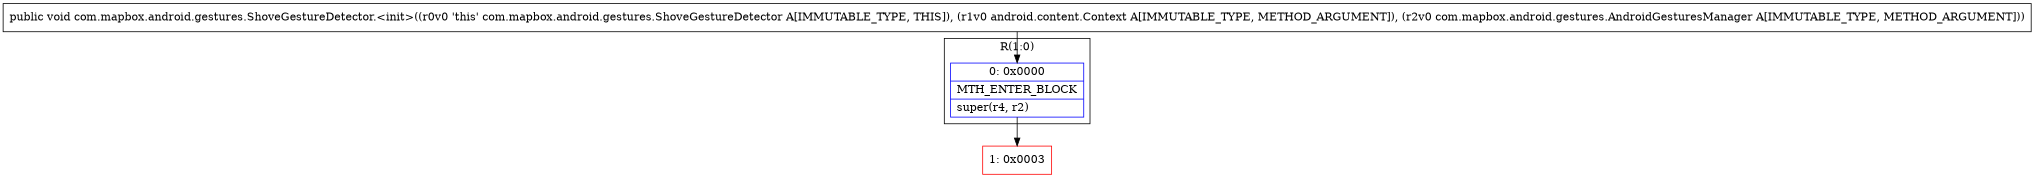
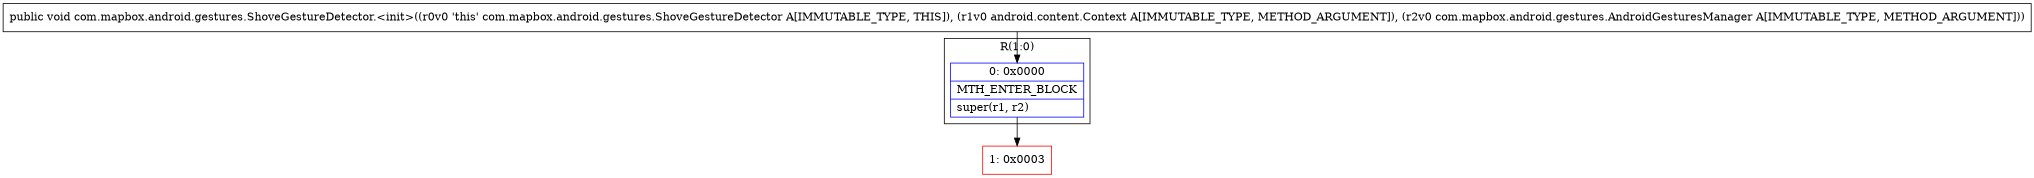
(993, 108) -> (993, 108)
